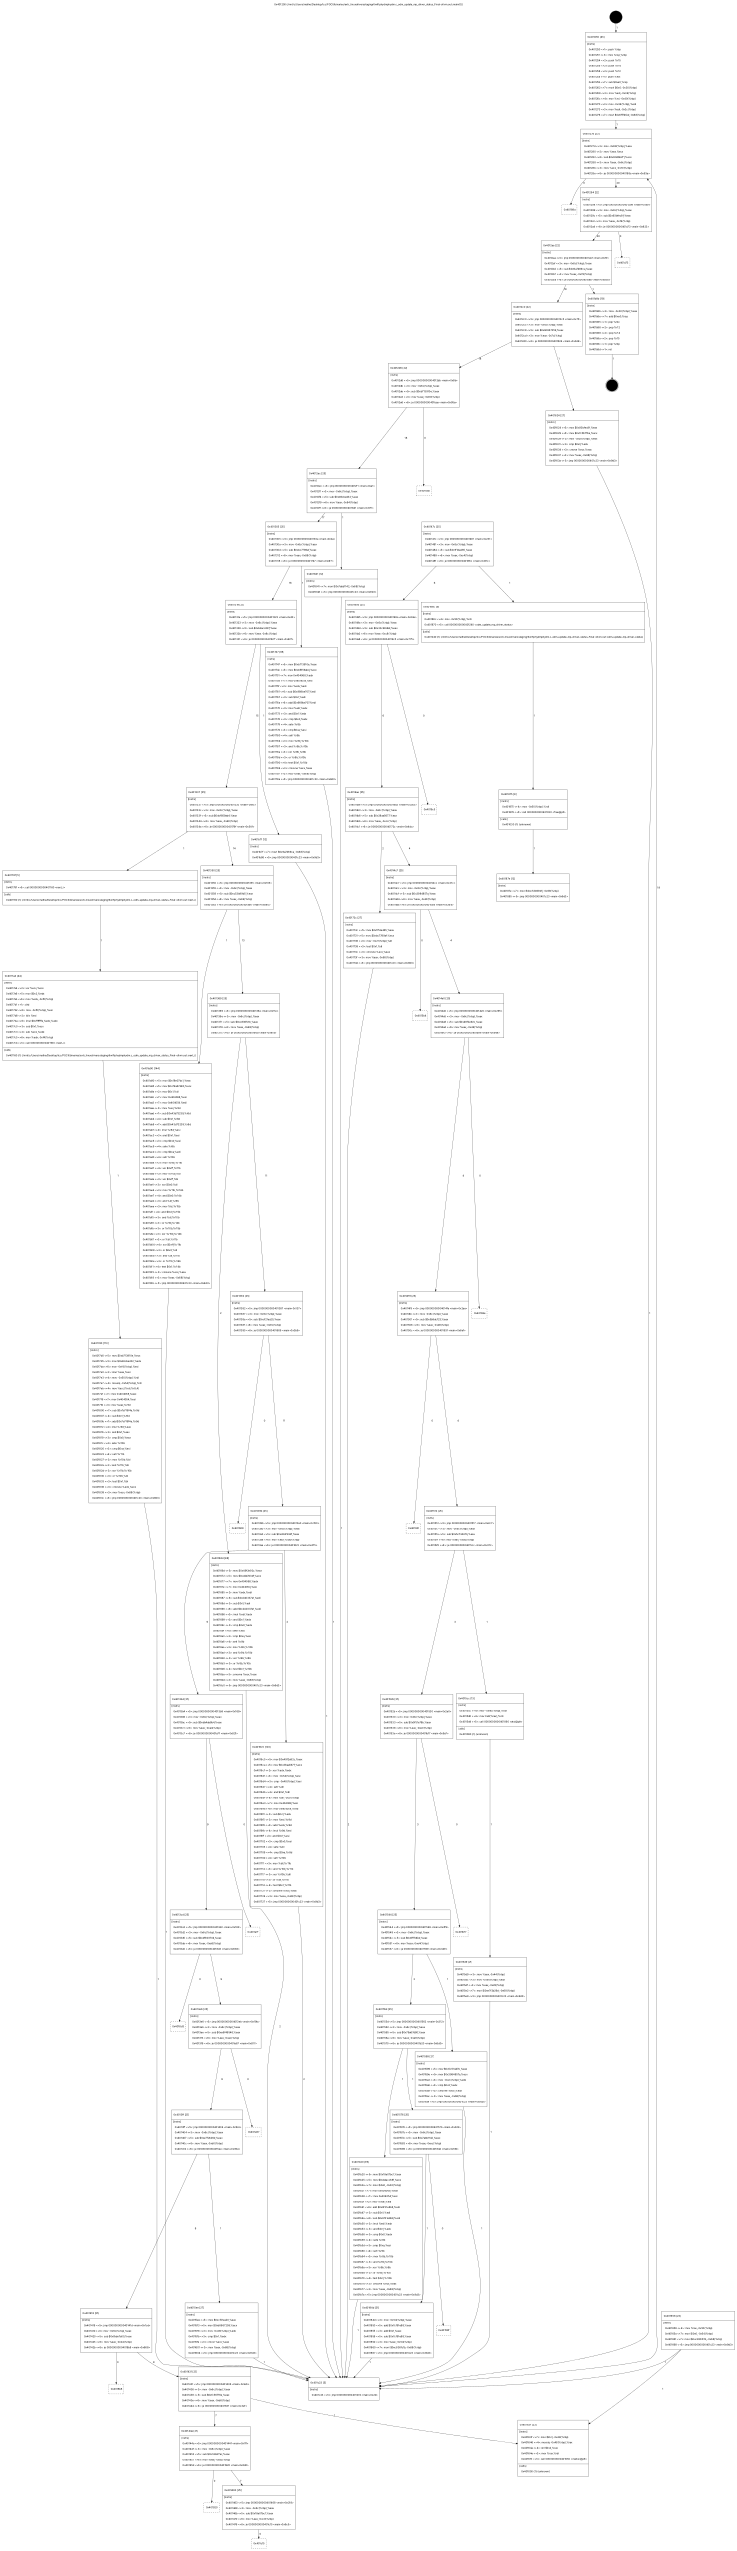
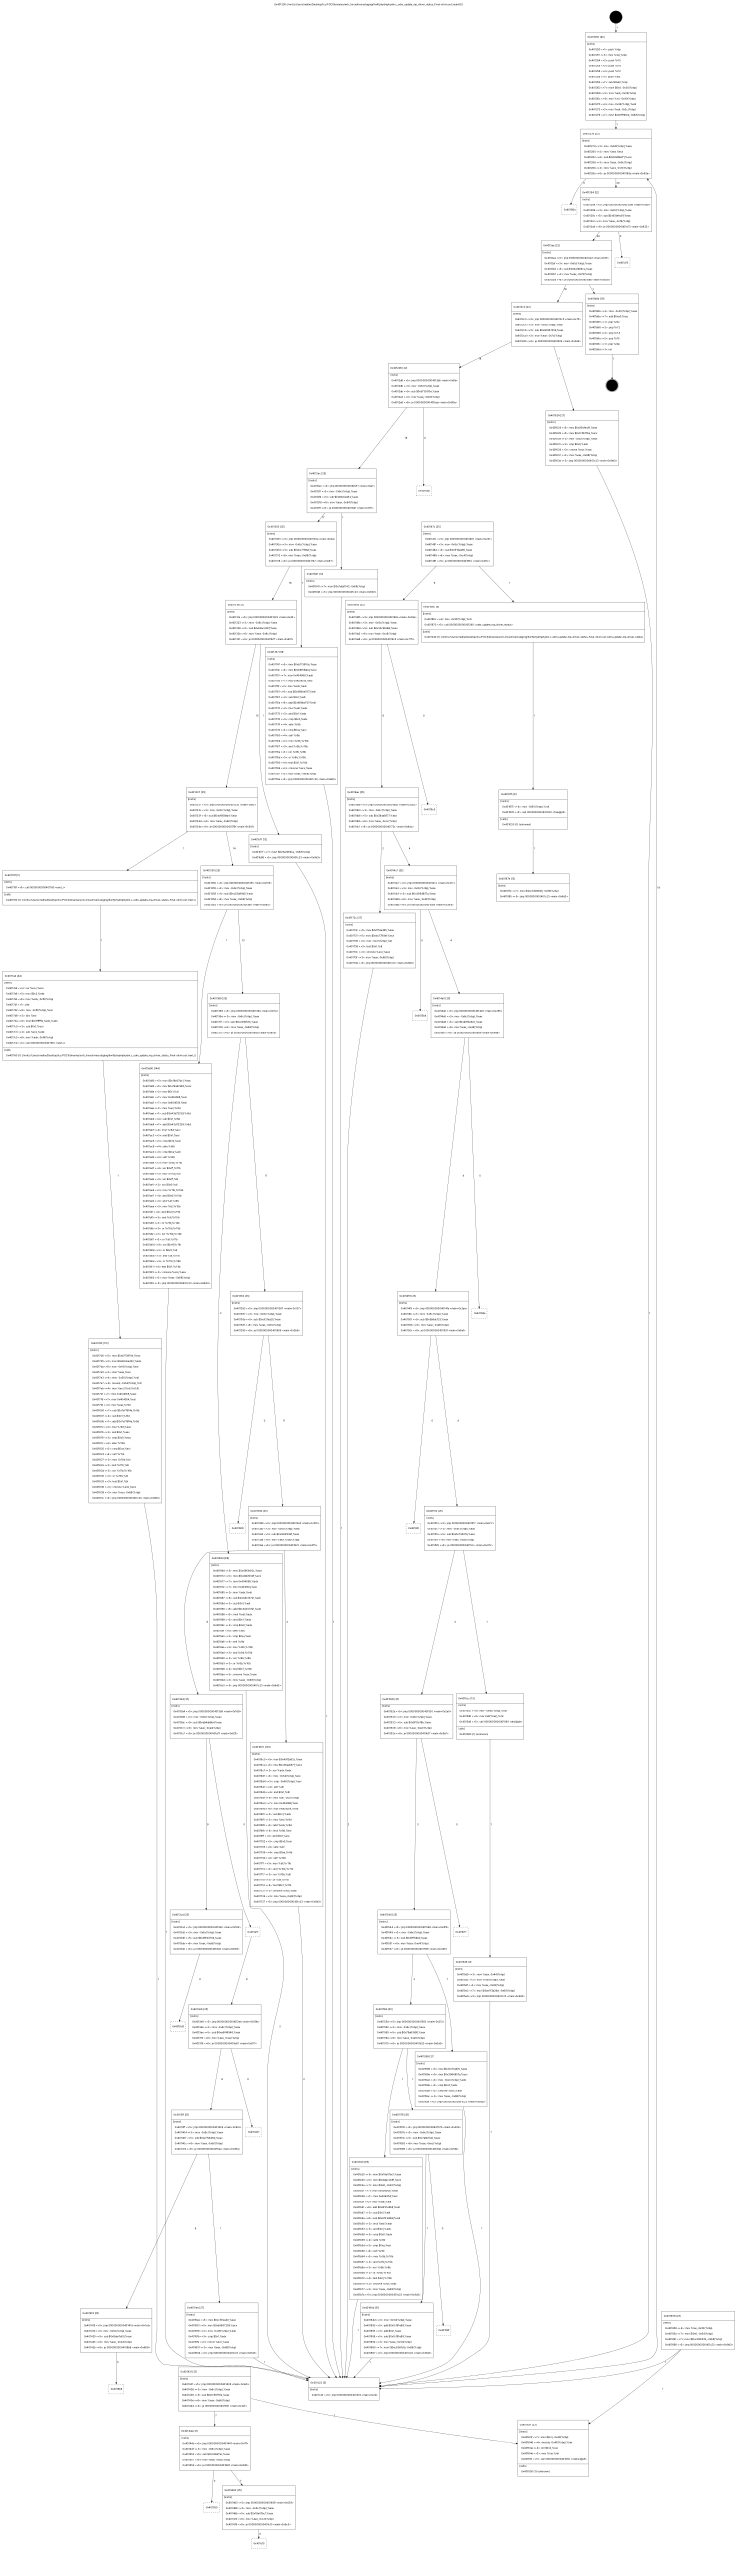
(215, 1978) -> (242, 1970)
(156, 2366) -> none
